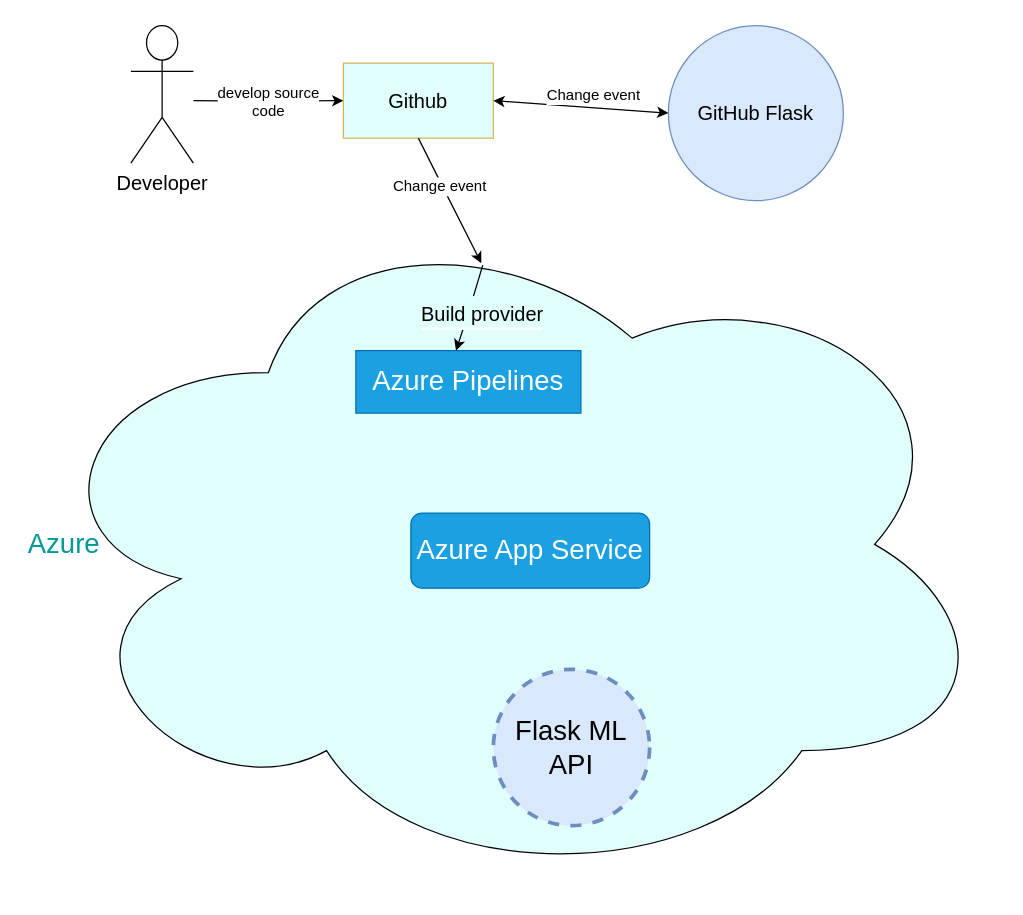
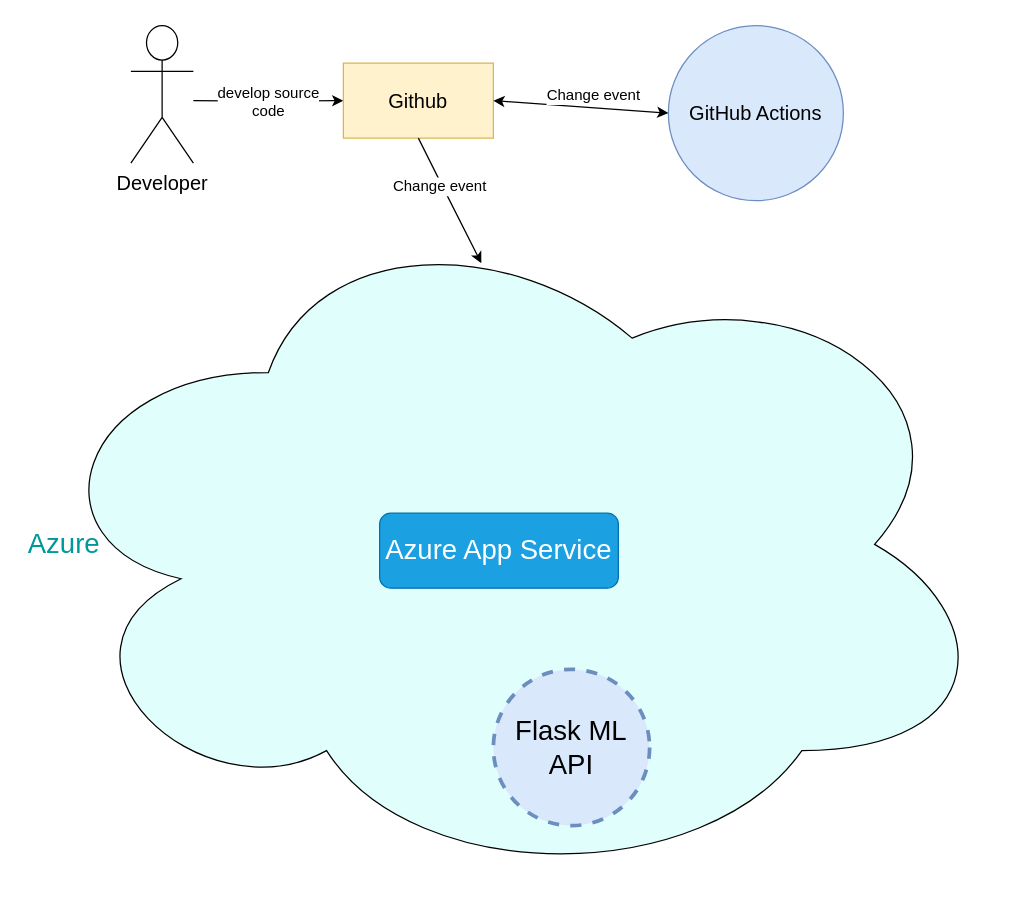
(418, 101) -> (418, 101)
(756, 113) -> (756, 113)
(478, 281) -> none
(468, 382) -> none
(530, 551) -> (499, 551)
